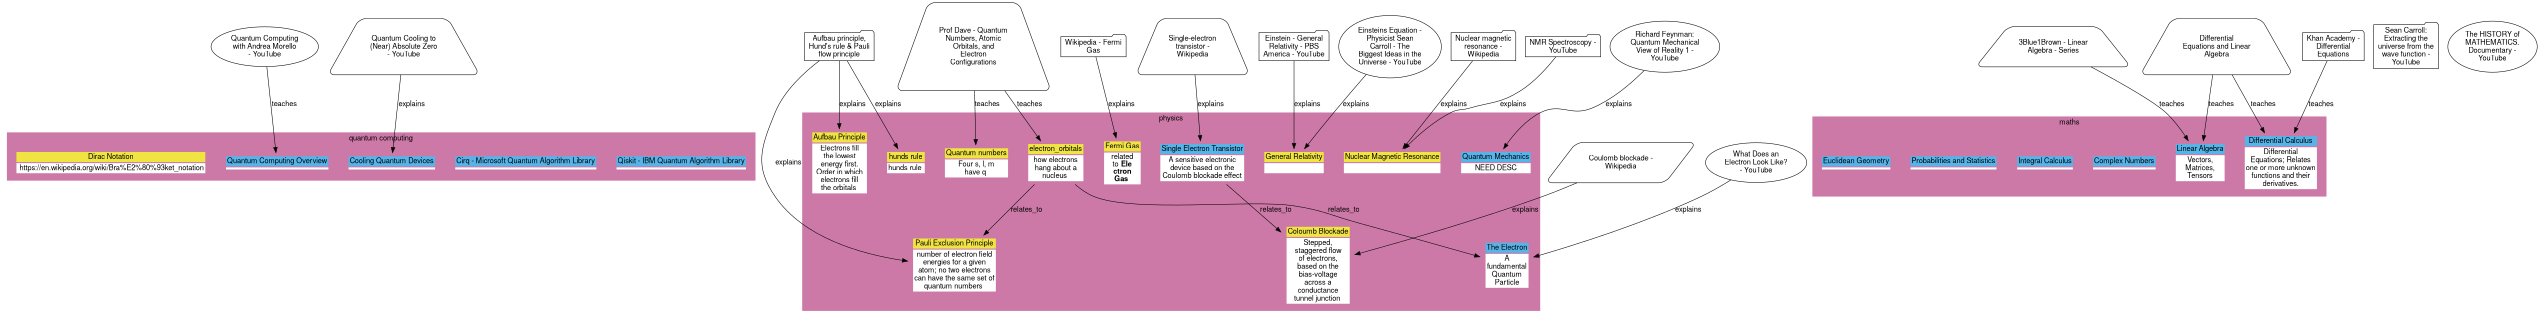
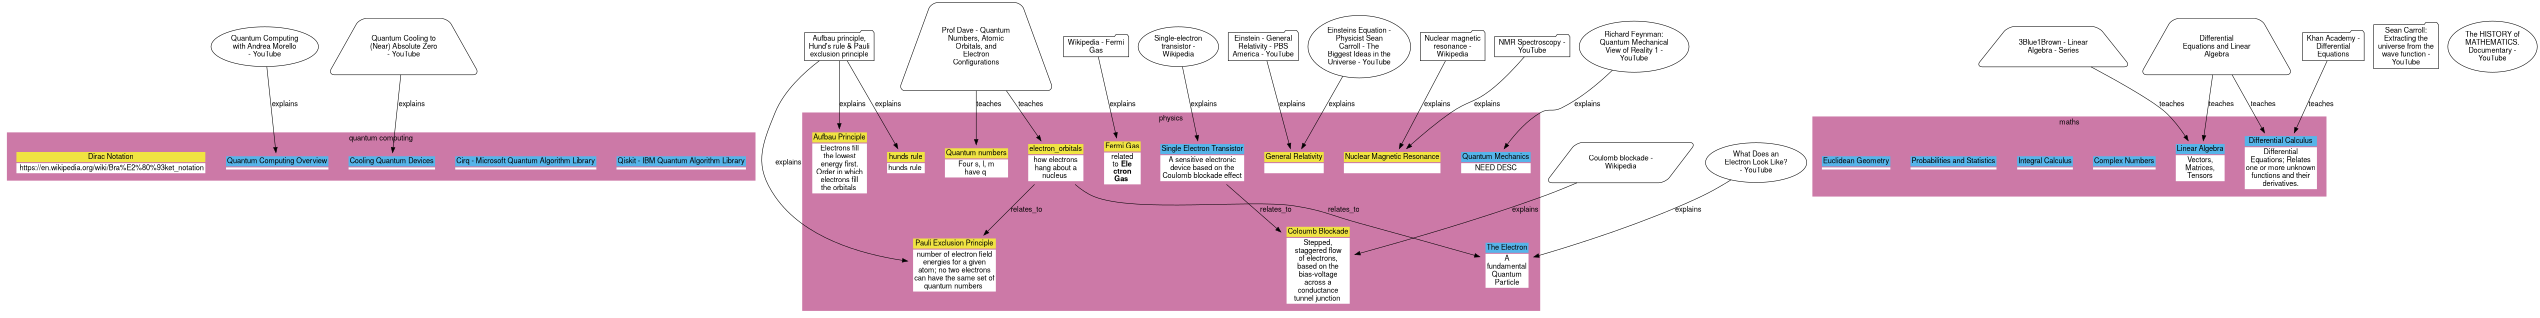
(839, 47) -> (839, 47)
(1193, 47) -> (1178, 47)
(284, 104) -> (285, 104)
